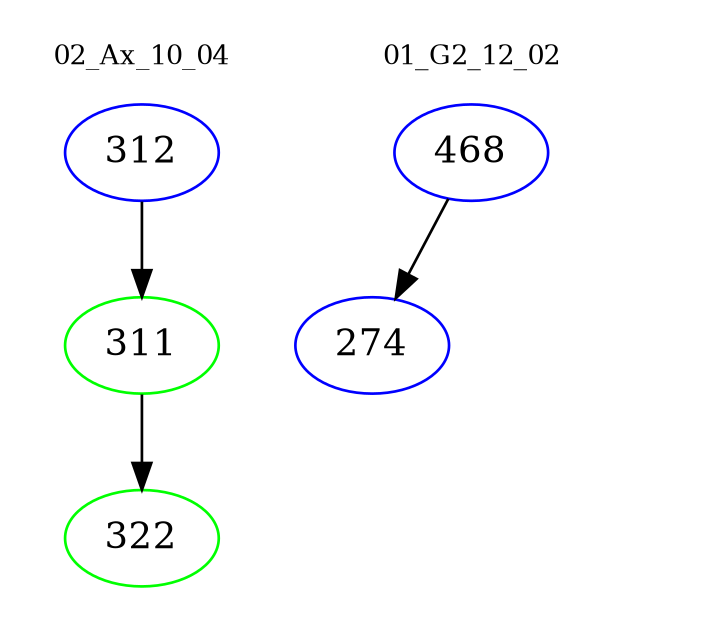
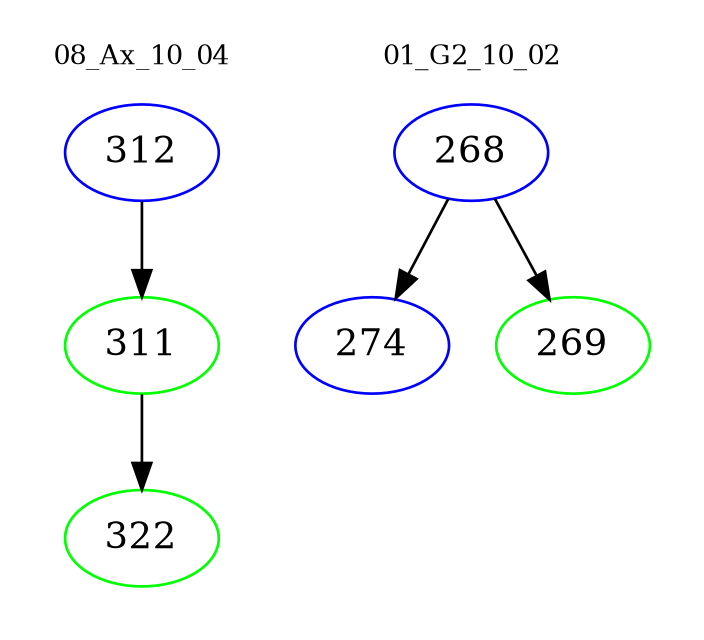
(142, 58) -> (142, 58)
(473, 58) -> (473, 58)
(471, 153) -> (471, 153)
none -> (573, 345)
